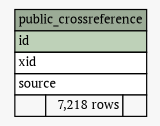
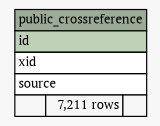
(88, 105) -> (88, 105)
